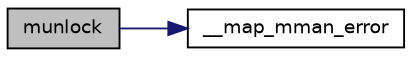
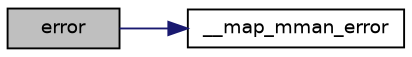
(64, 28) -> (64, 28)
